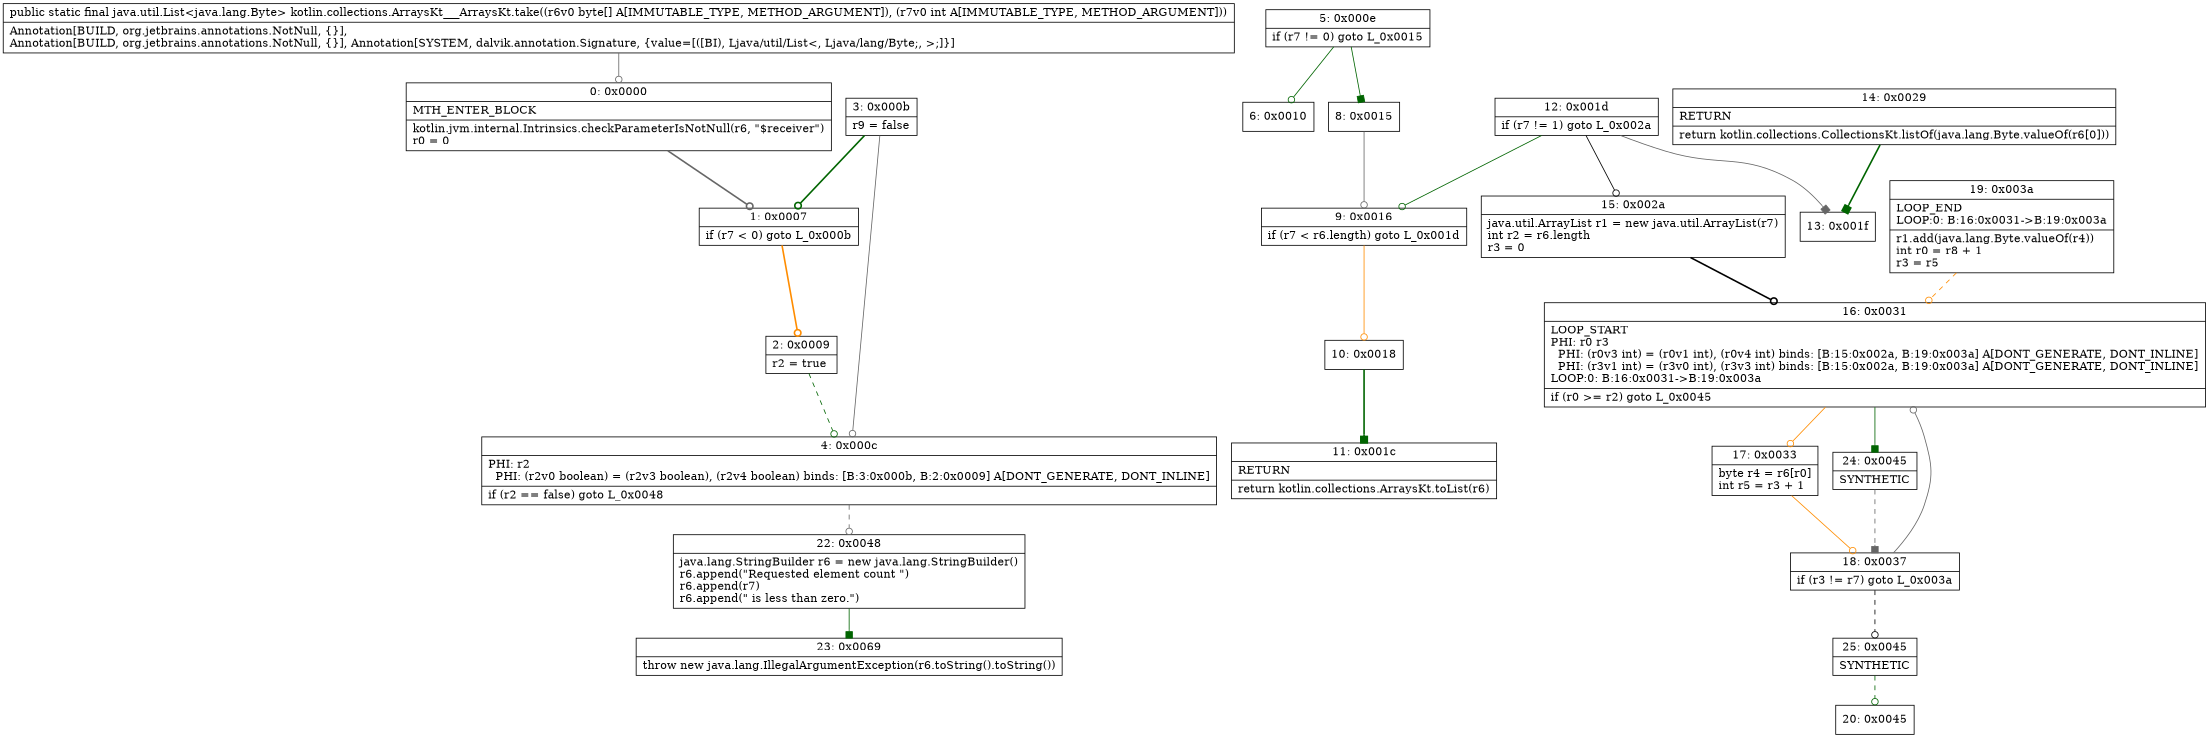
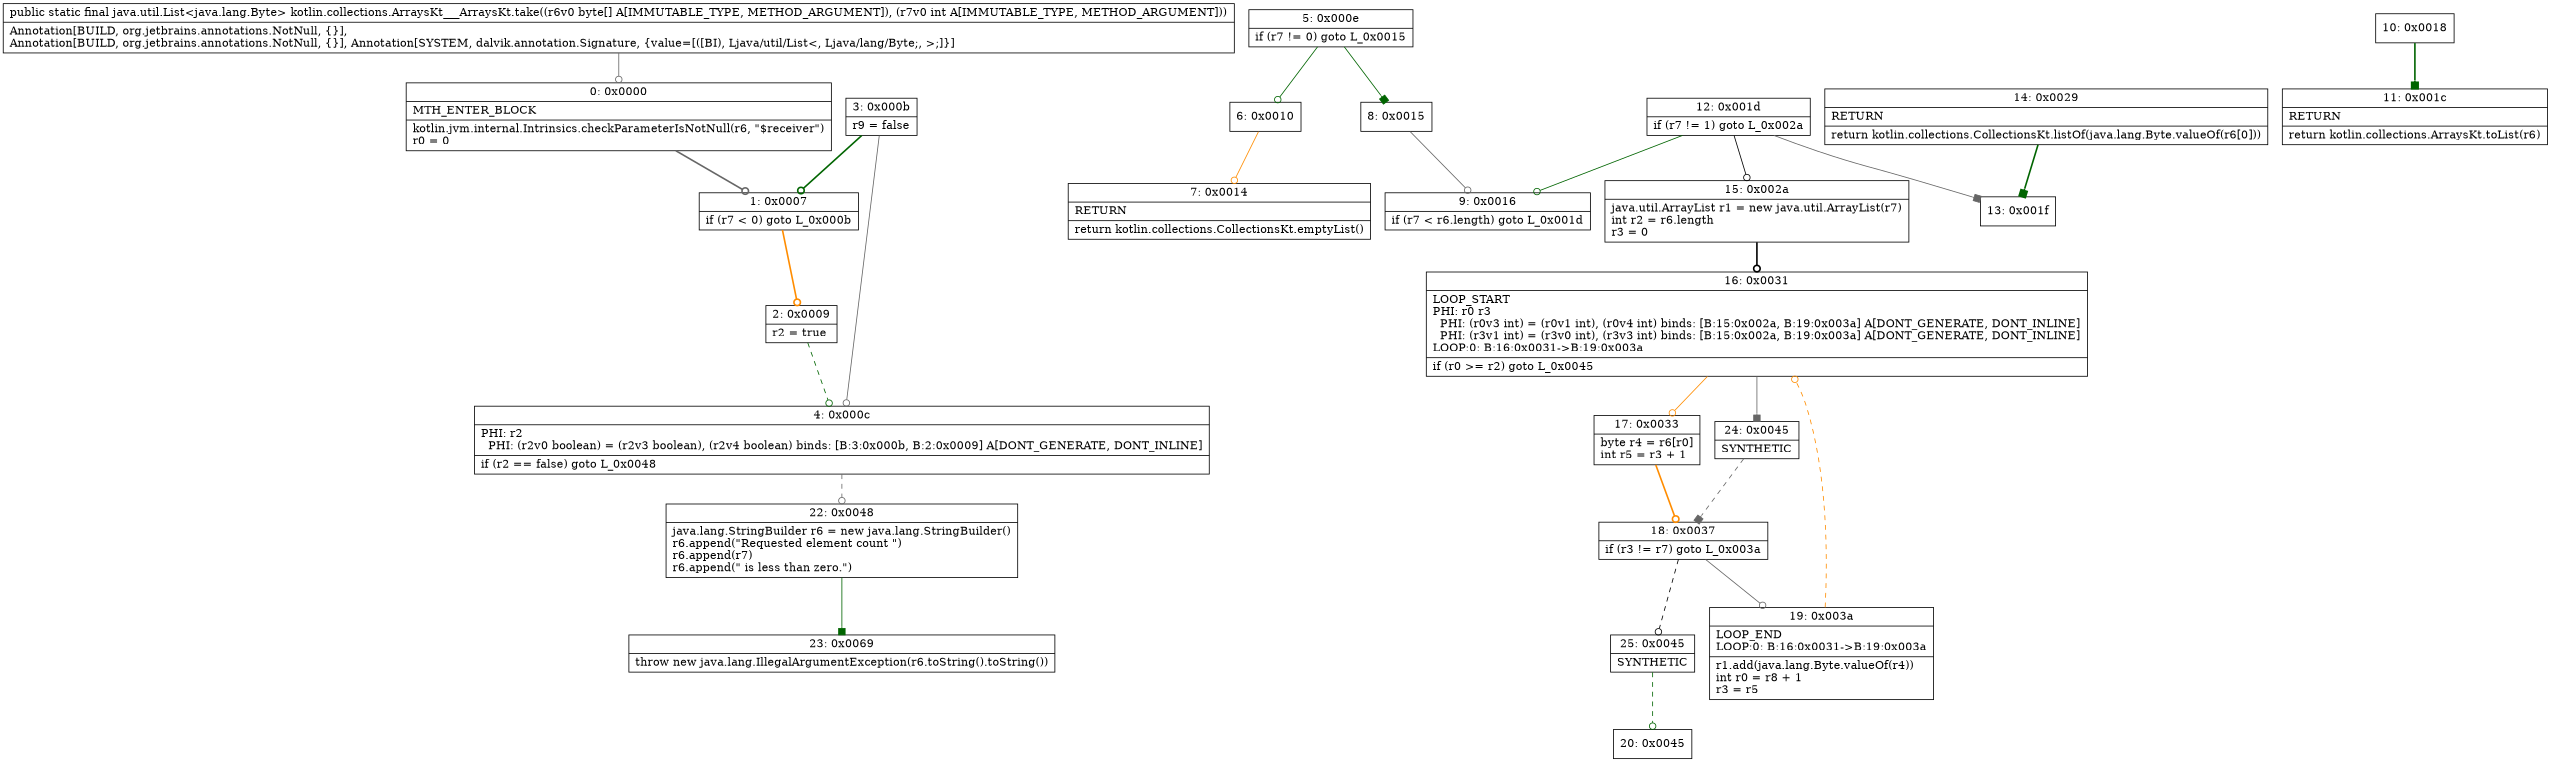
none -> (1219, 211)
(1364, 289) -> none
(1875, 426) -> (1757, 395)
(1929, 487) -> (1733, 581)
(1821, 522) -> (1665, 490)
